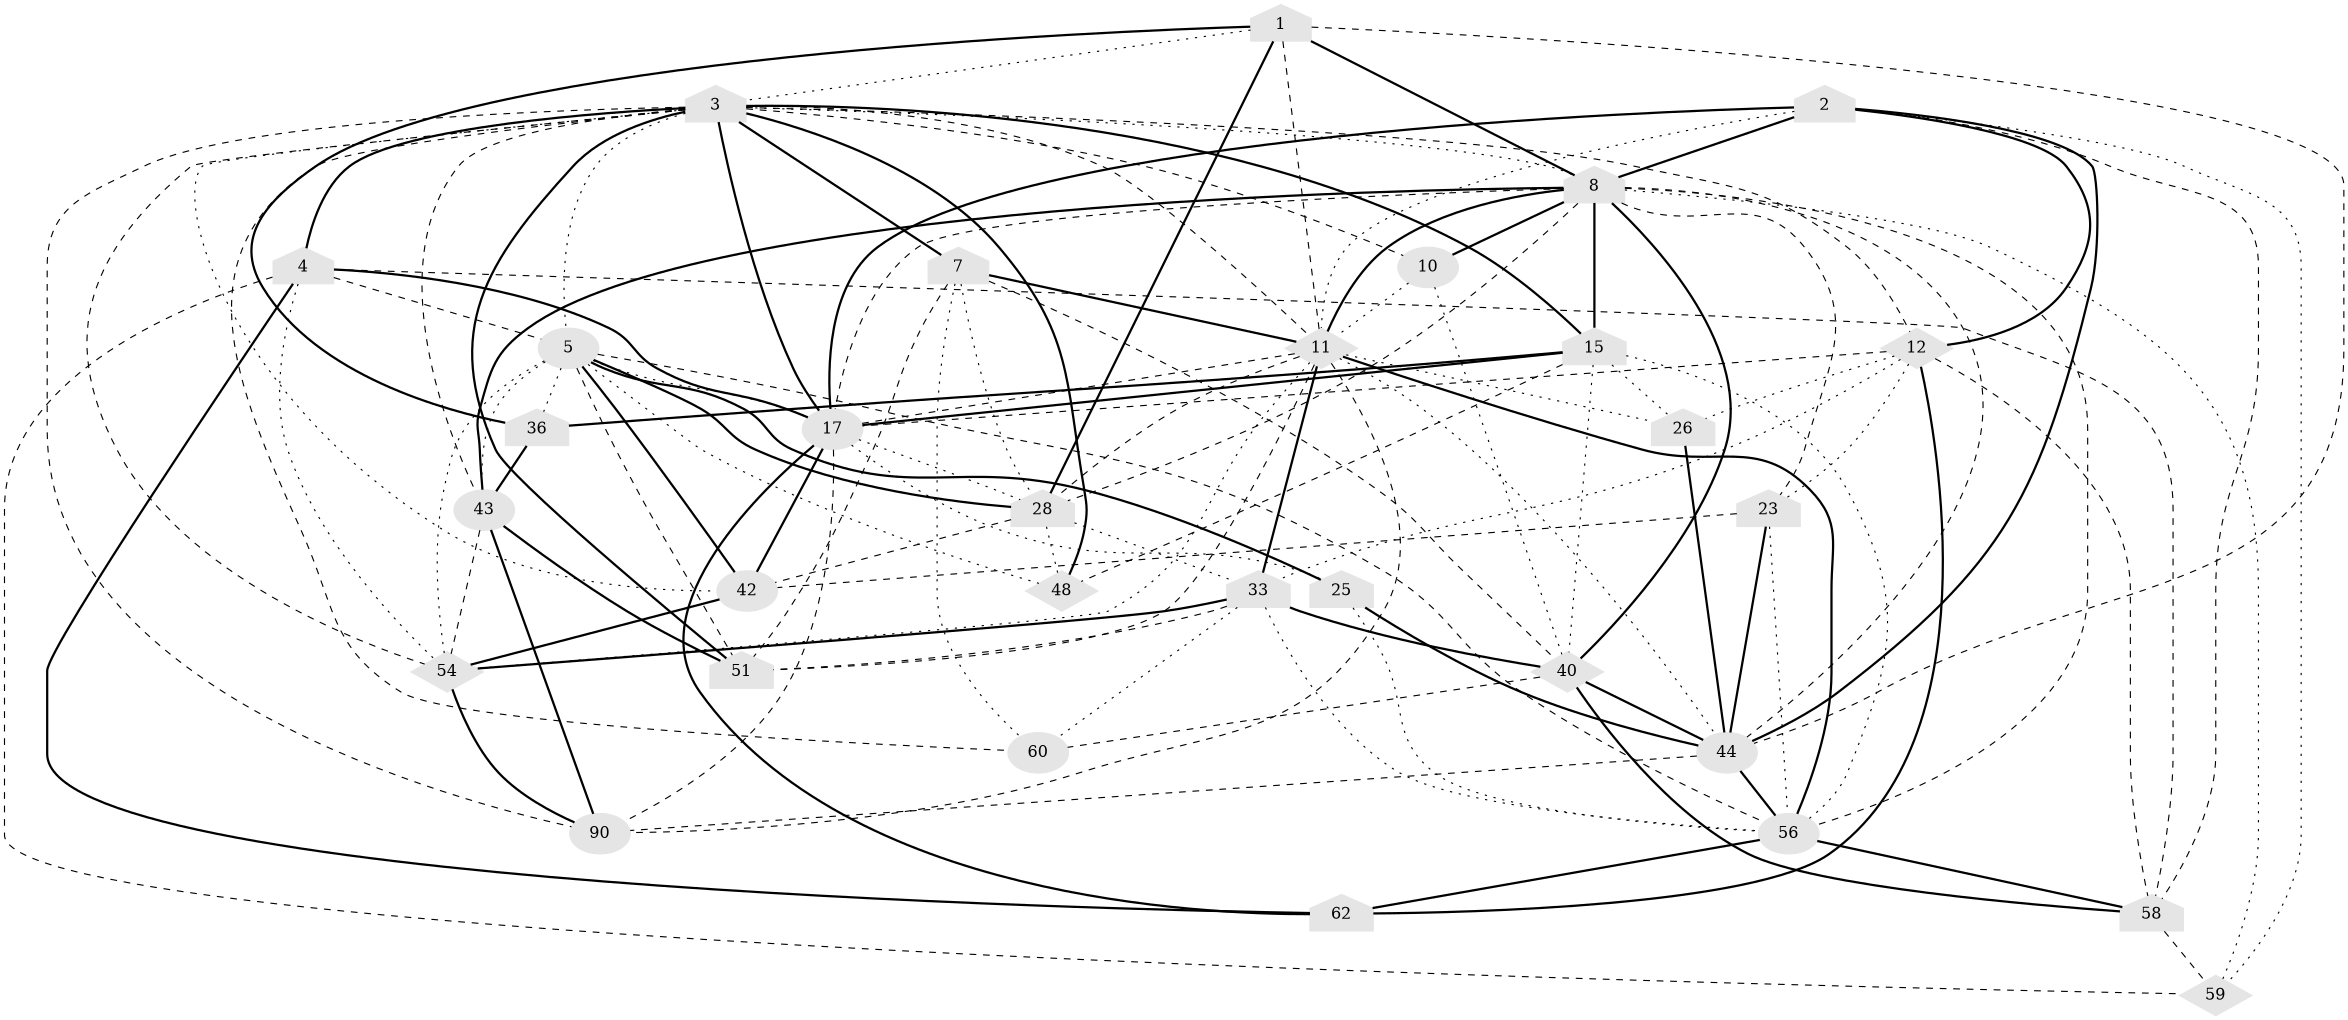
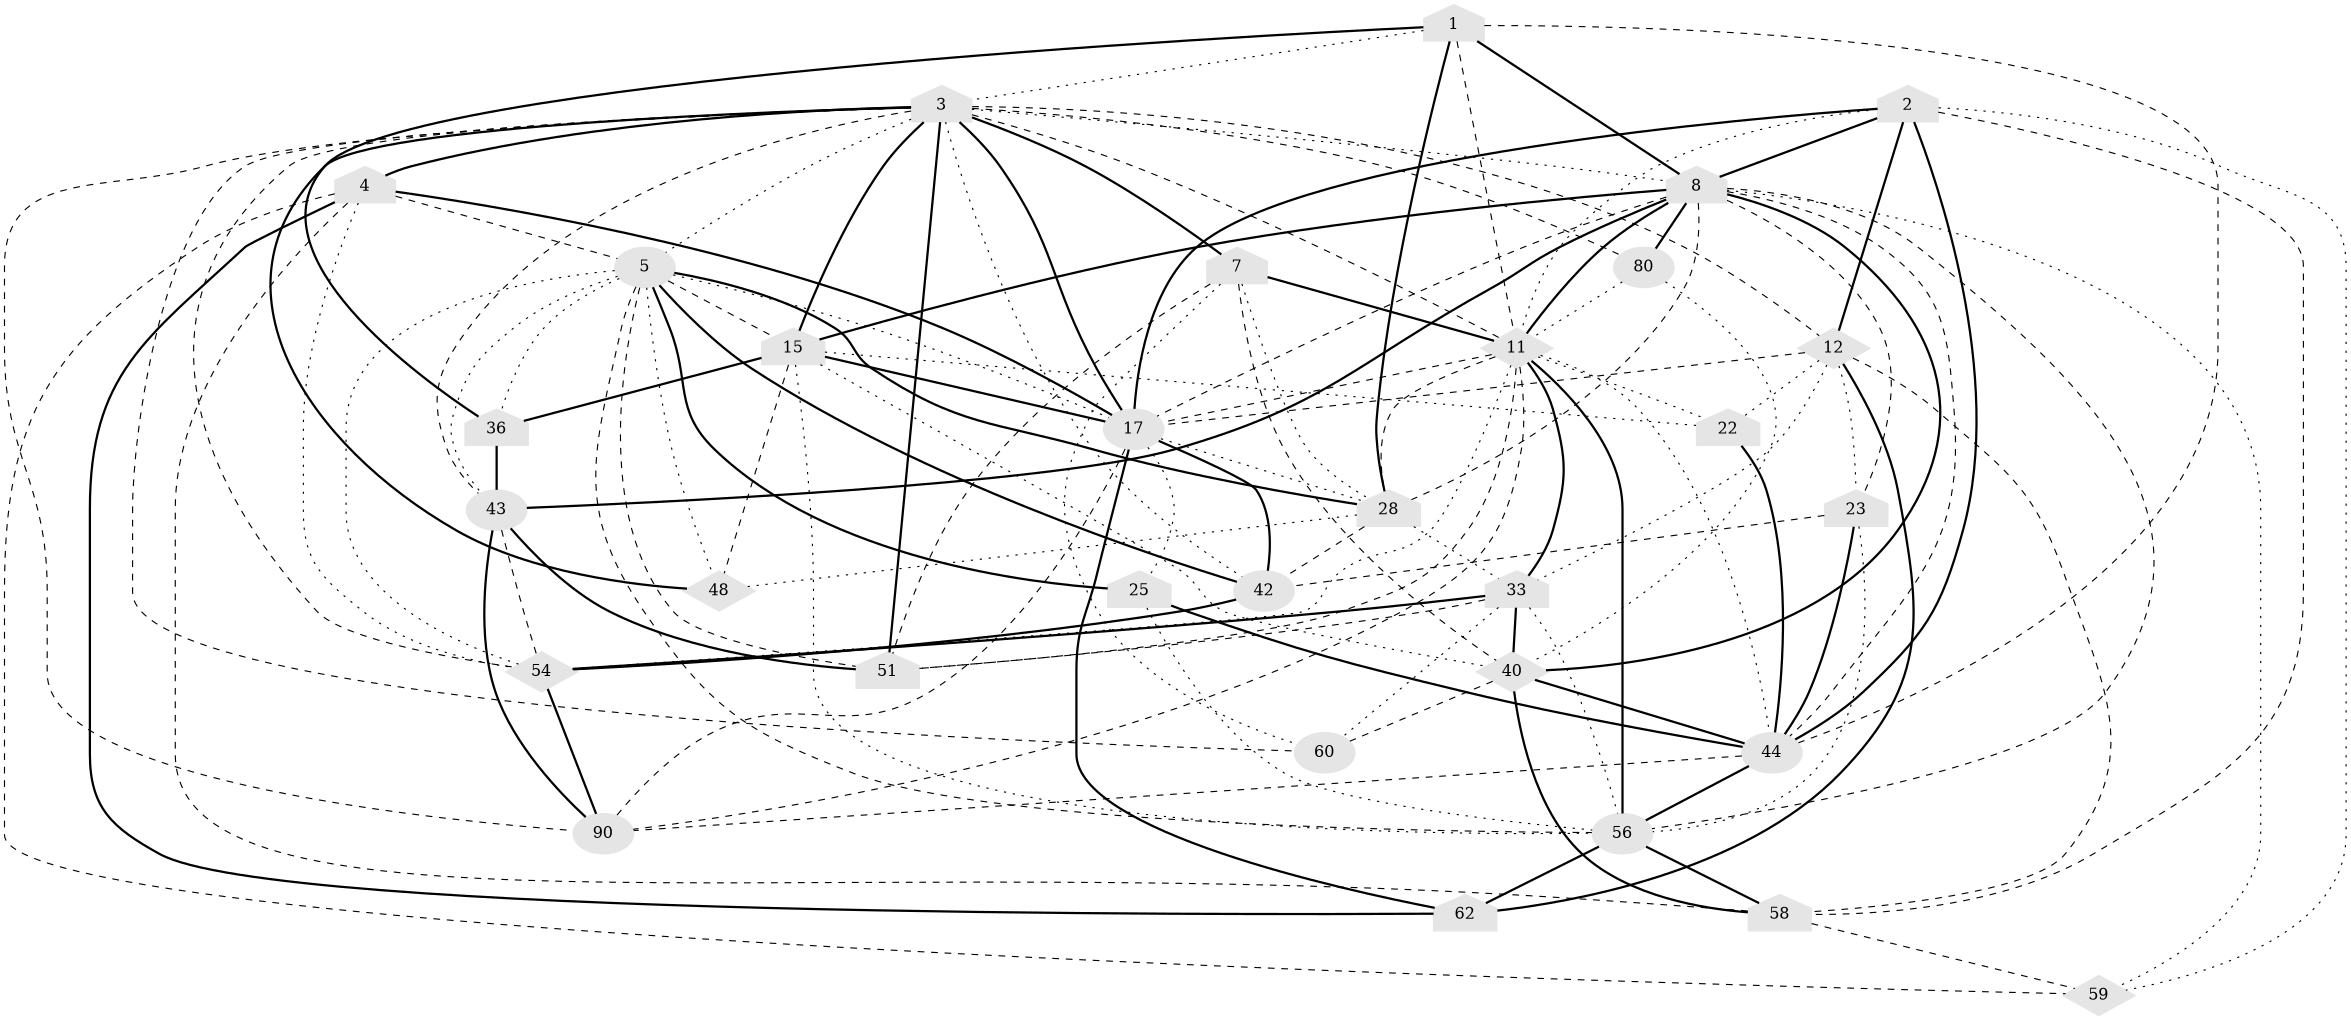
(1428, 267) -> (1644, 267)
none -> (721, 309)
(1683, 429) -> (1728, 429)
